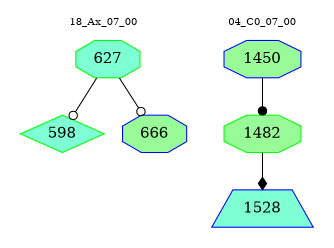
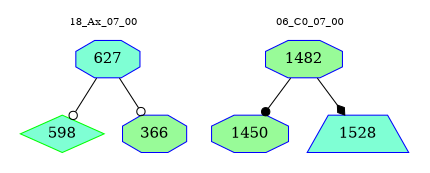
(262, 22) -> (310, 22)
(108, 59) -> (108, 59)
(262, 92) -> (279, 93)
(155, 134) -> (155, 134)
(262, 134) -> (304, 59)
